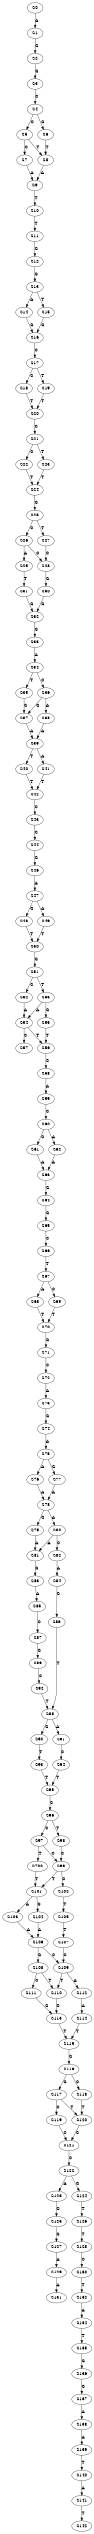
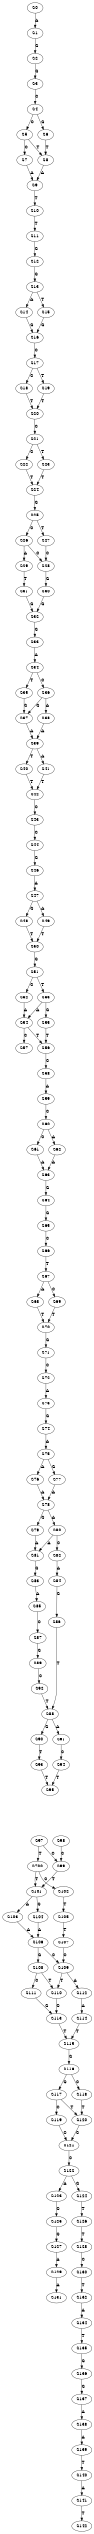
(50, 1816) -> none
(62, 1878) -> (44, 1881)
